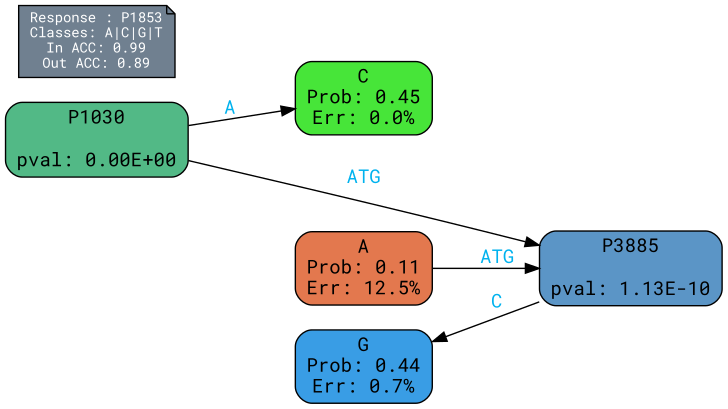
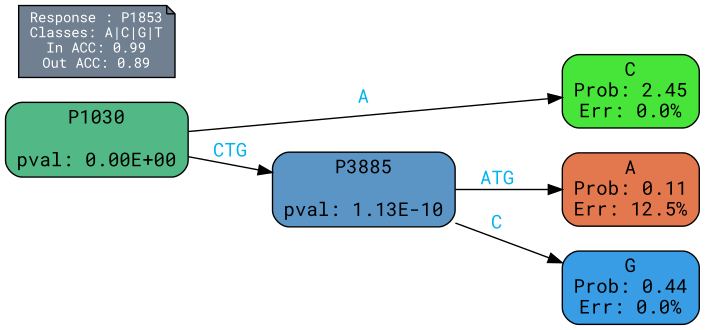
(364, 98) -> (631, 91)
(364, 178) -> (230, 151)
(479, 268) -> (502, 190)
(364, 367) -> (631, 288)
